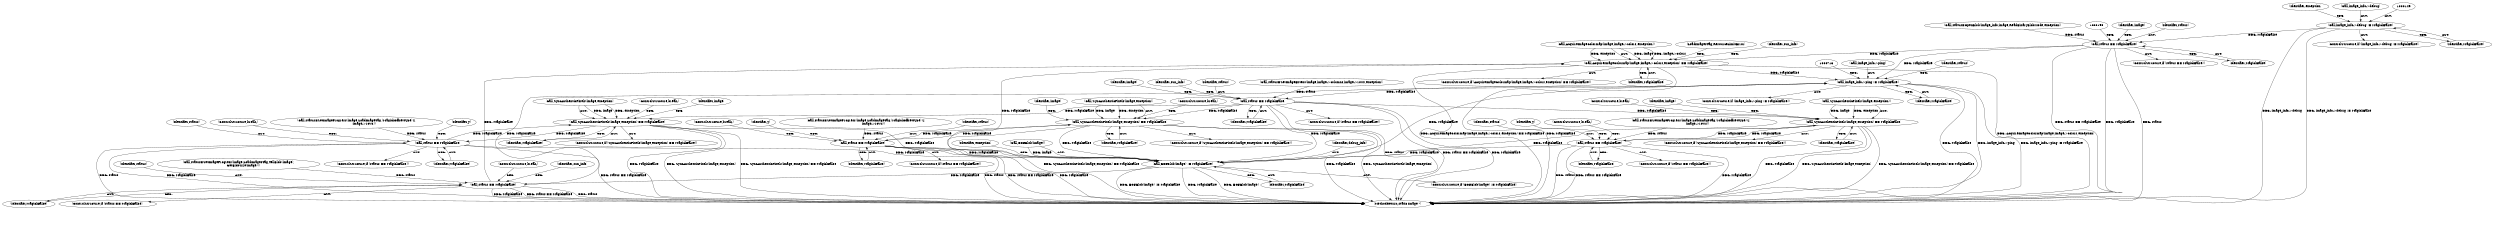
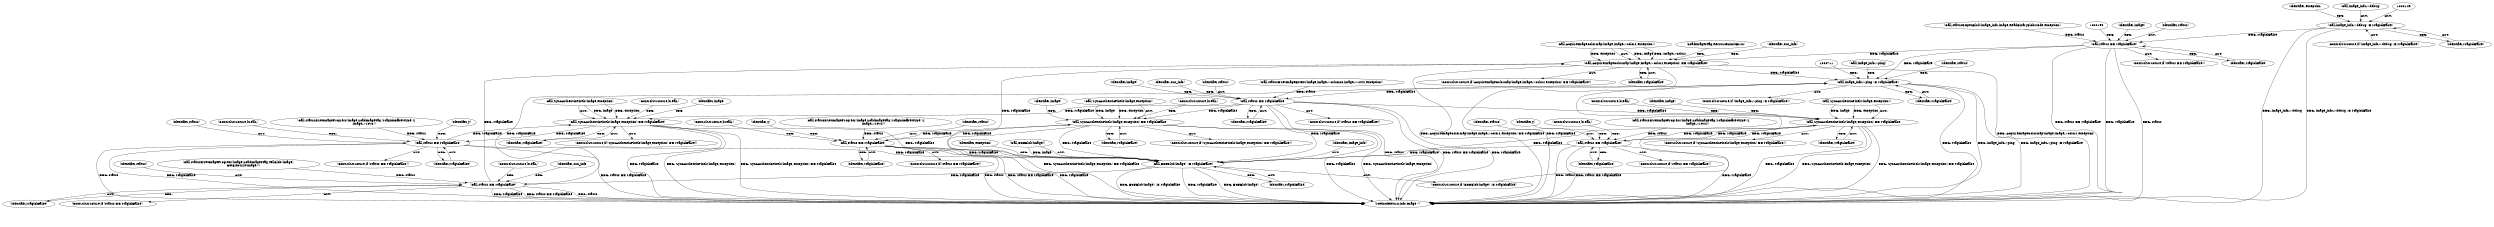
(2360, 35) -> (2370, 35)
(1826, 63) -> (1826, 63)
(1872, 73) -> (1872, 73)
(1517, 95) -> (1730, 131)
(1350, 143) -> (1350, 143)
(1398, 204) -> (1398, 204)
